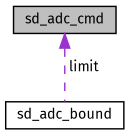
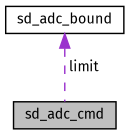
(65, 75) -> (65, 75)
